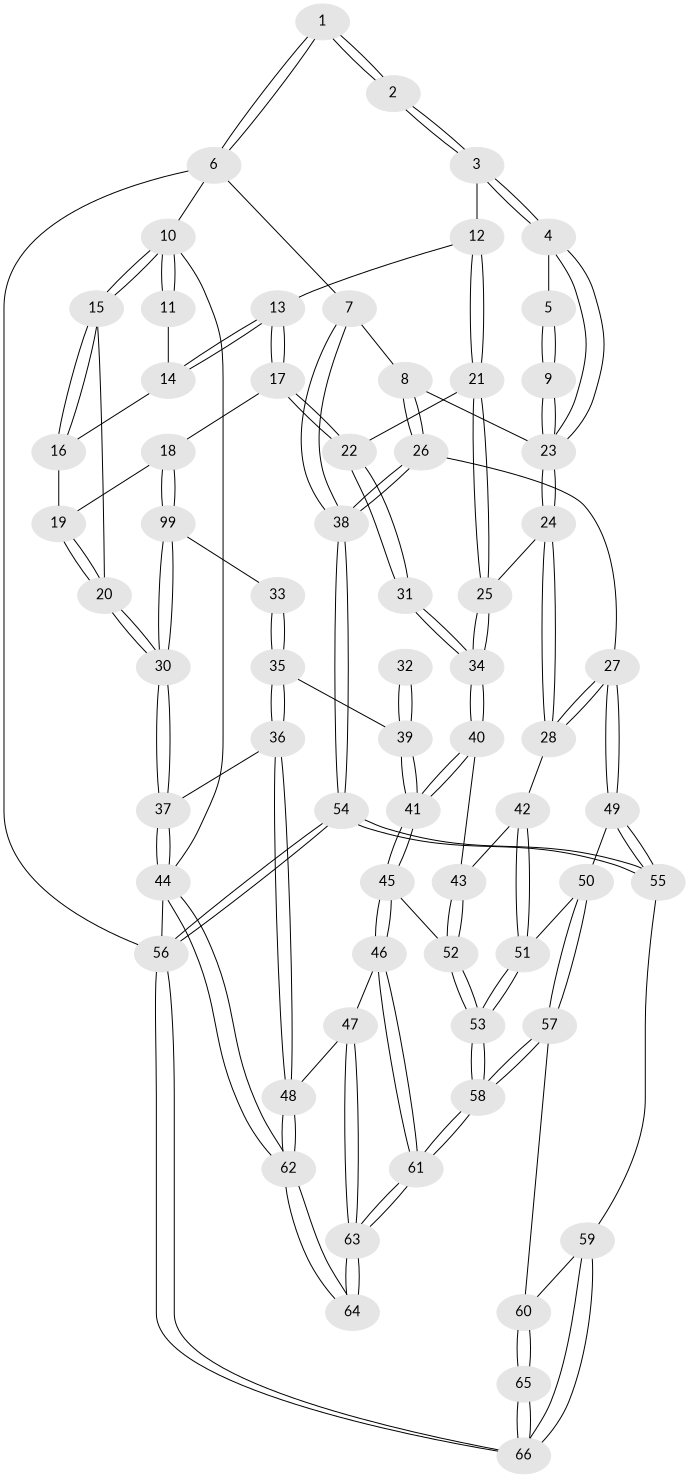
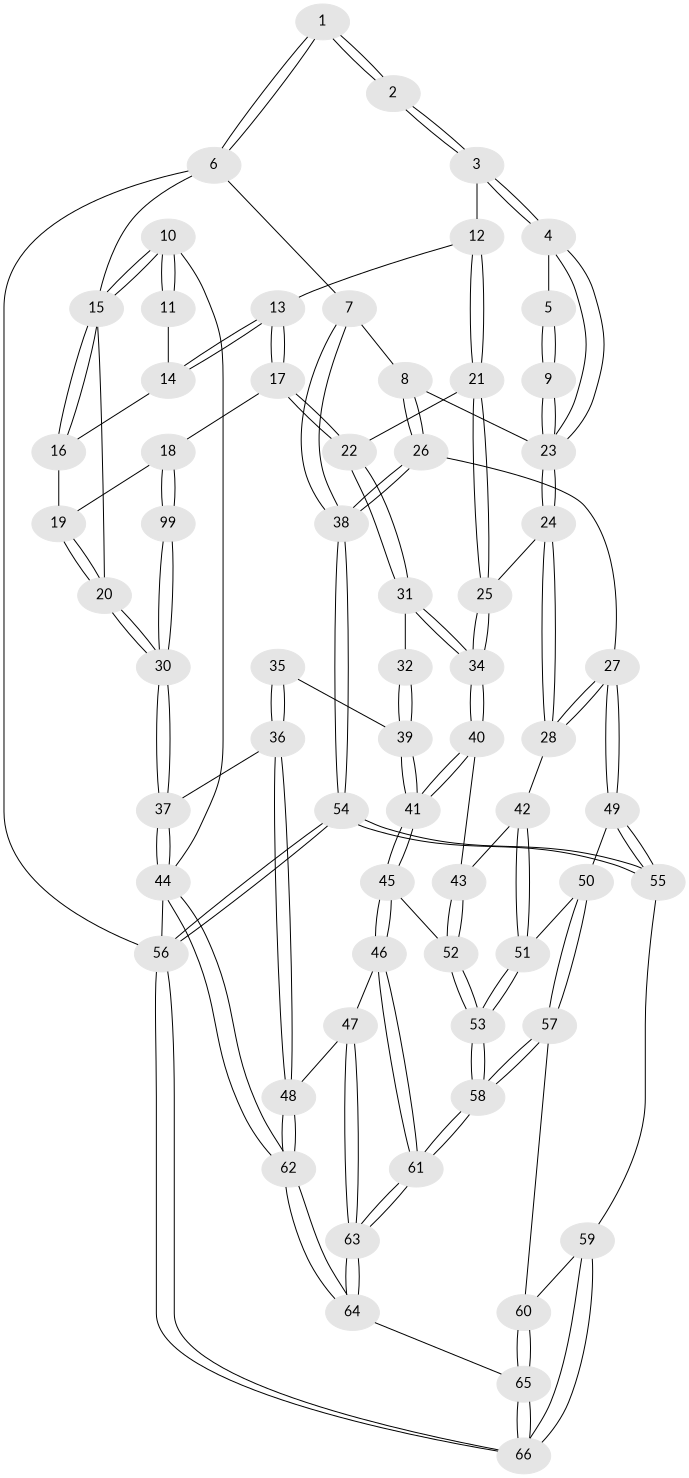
(191, 201) -> (131, 221)
(278, 596) -> none
none -> (405, 631)
none -> (438, 1348)
